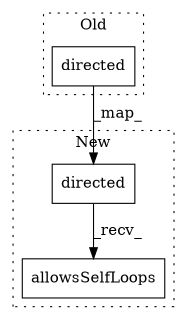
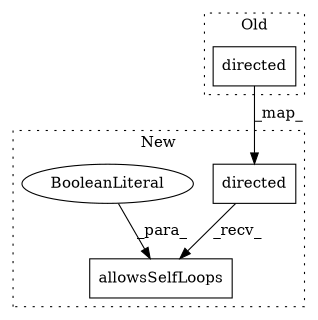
none -> (108, 184)
